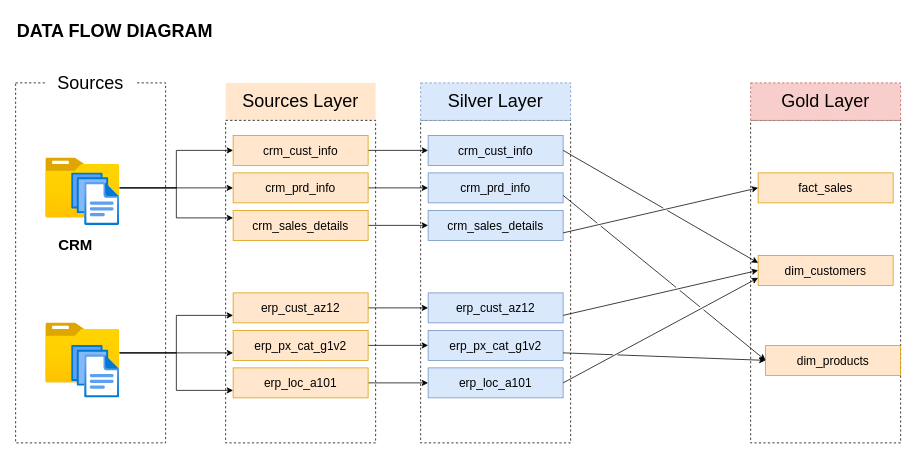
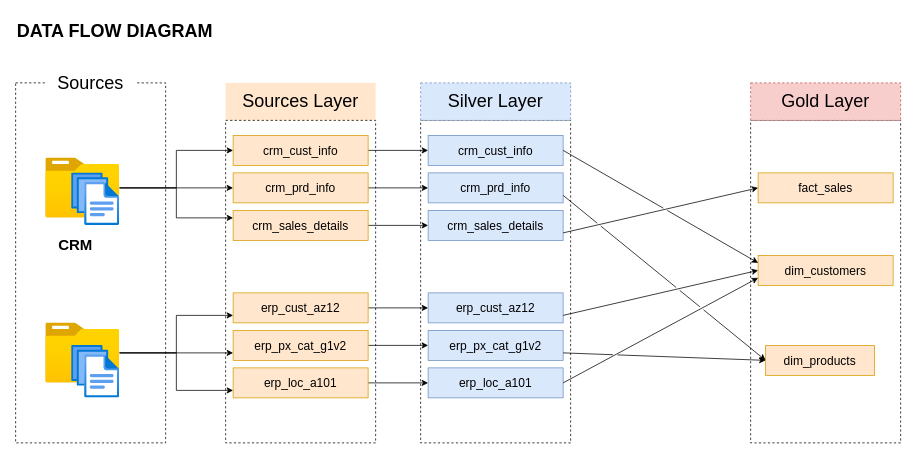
(833, 360) -> (820, 360)
